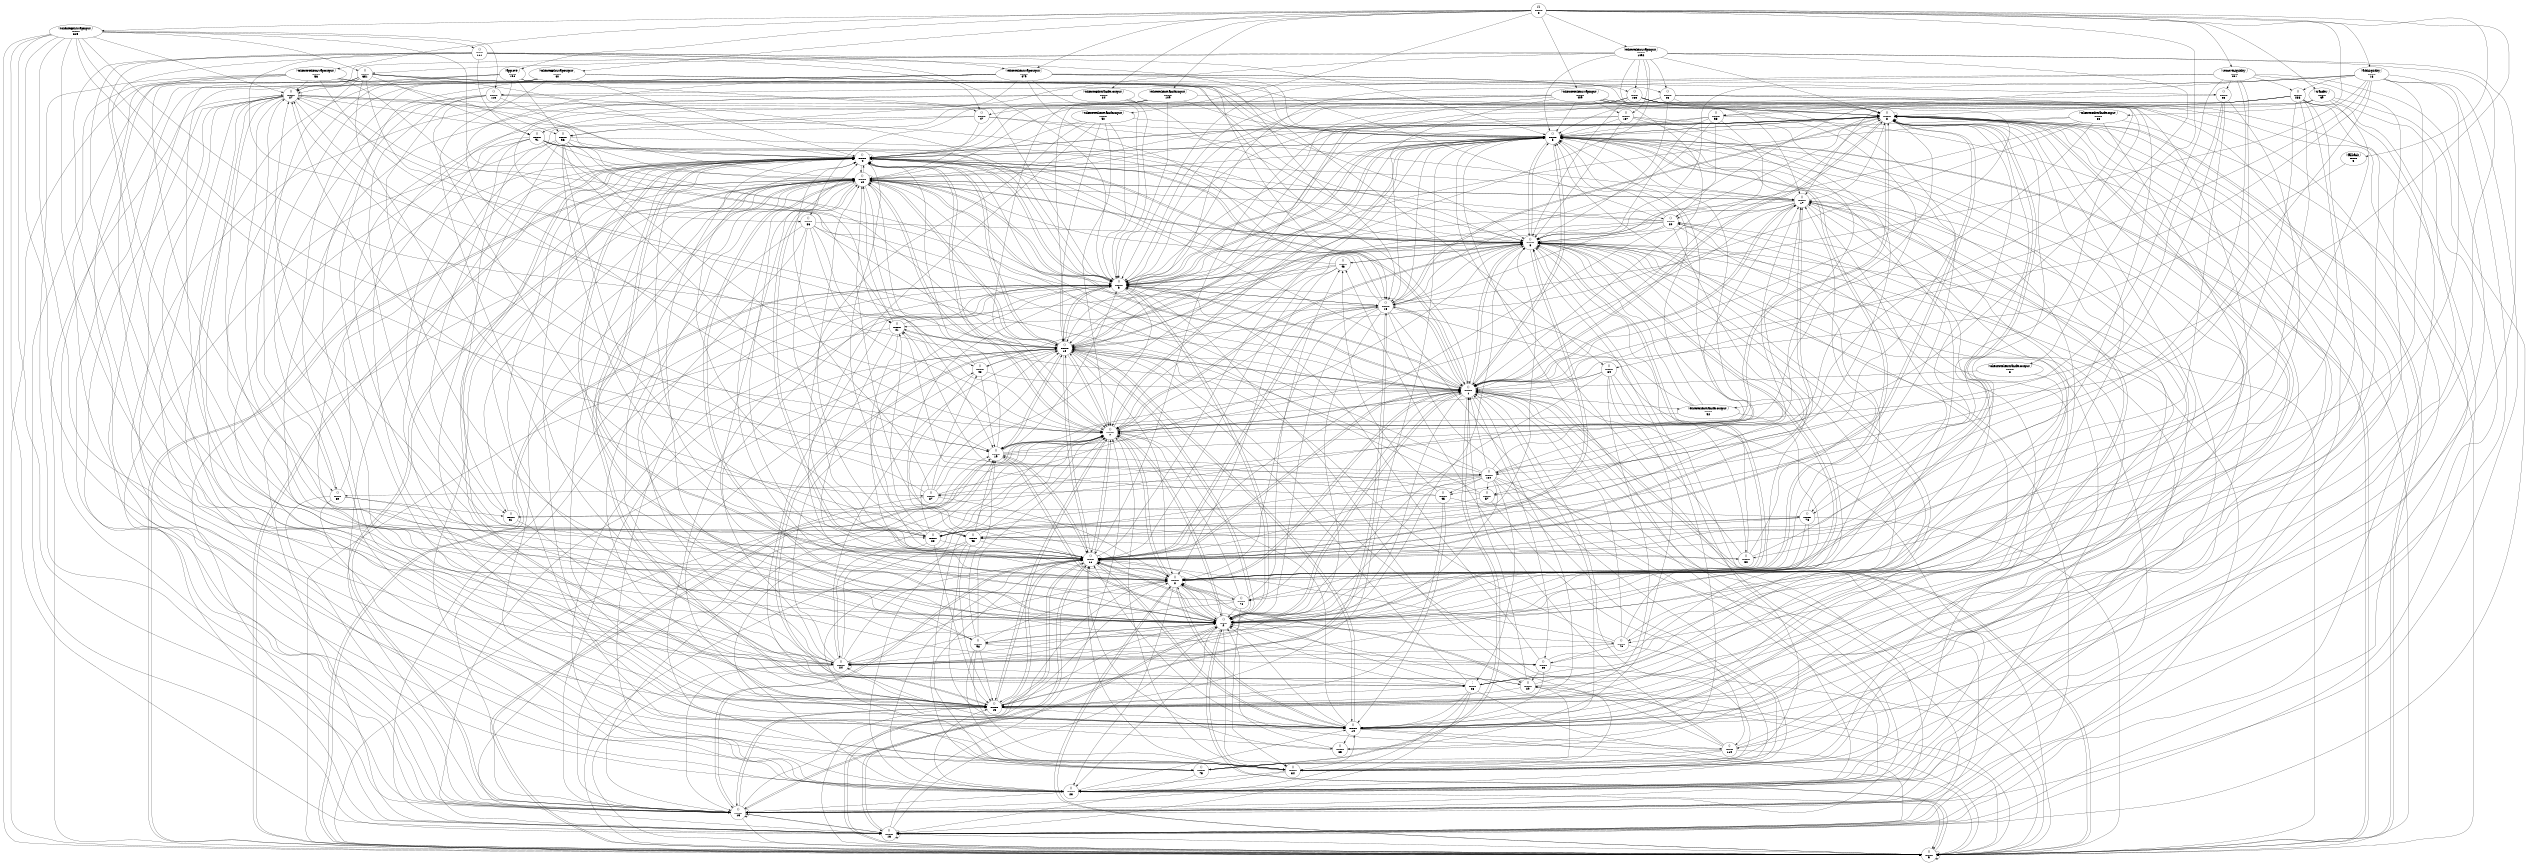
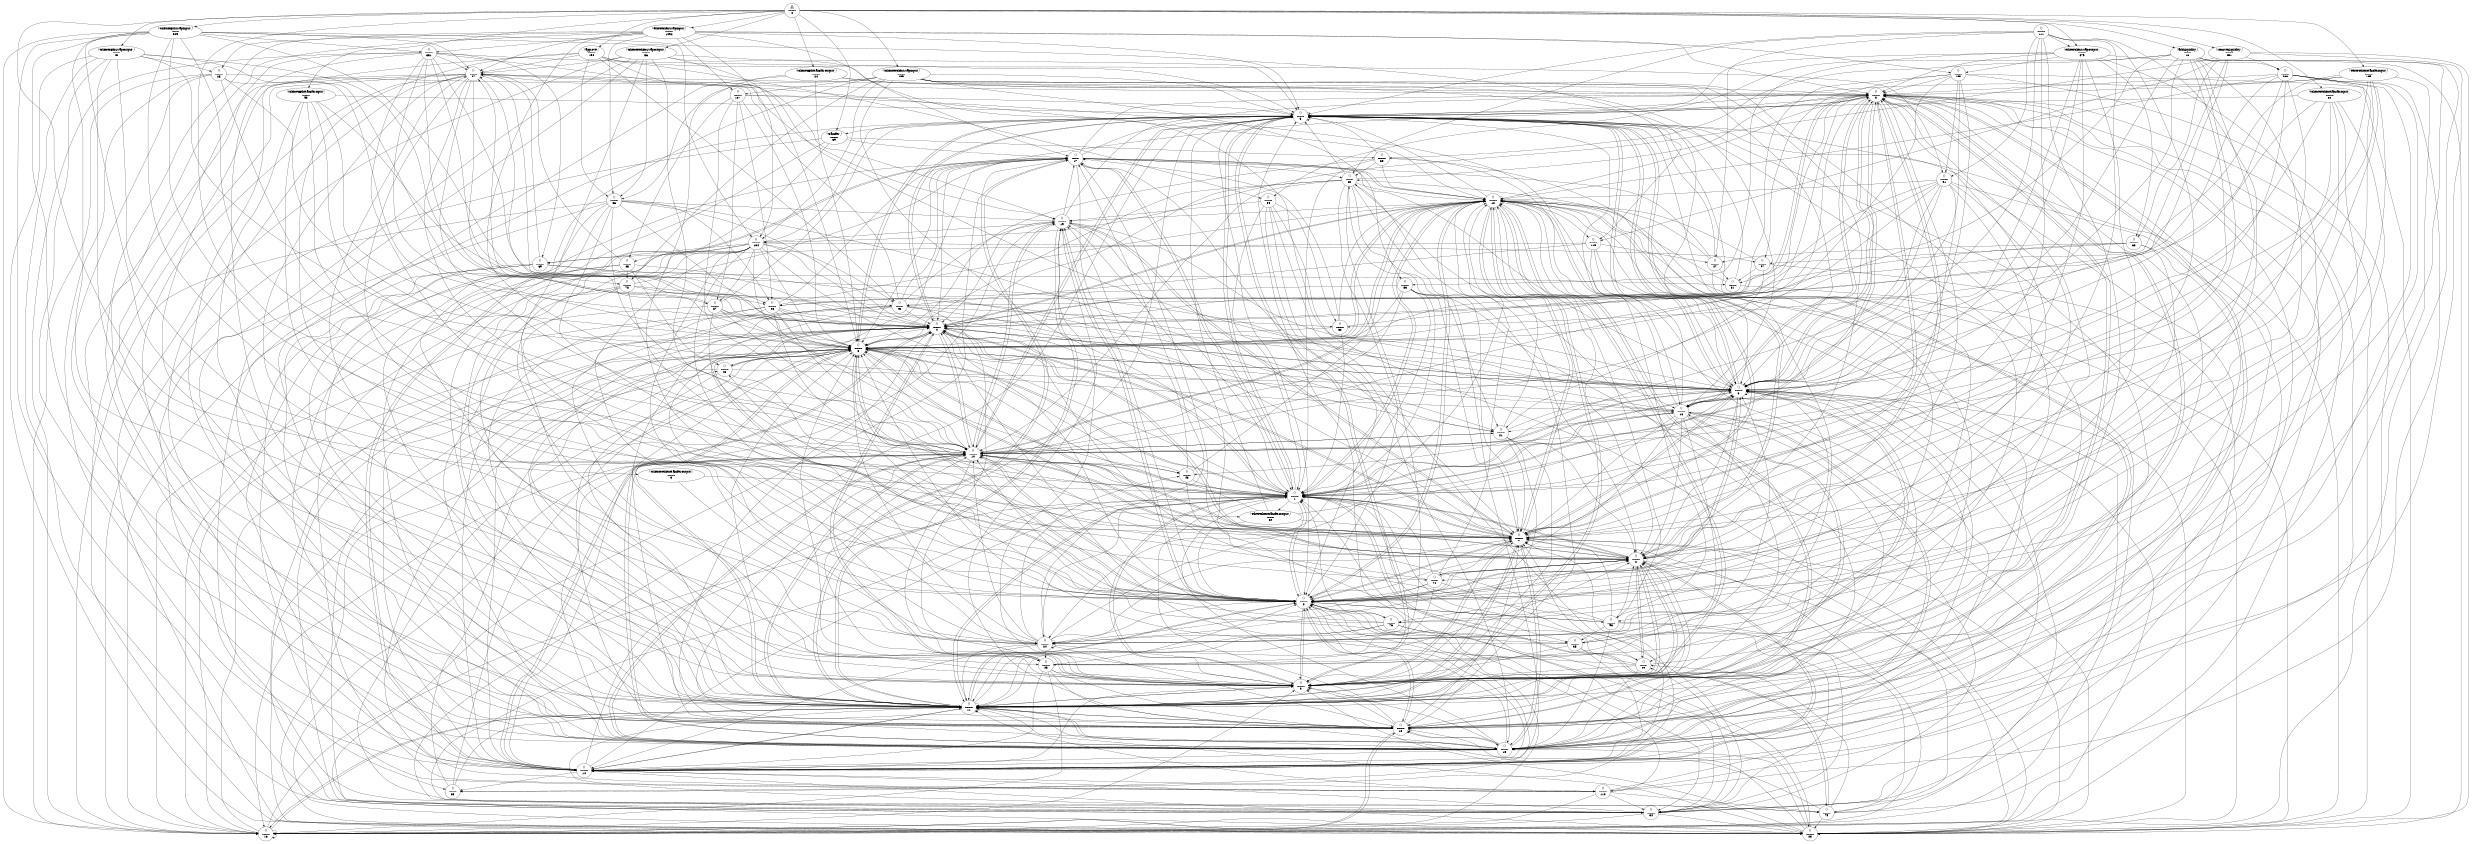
(288, 35) -> none
(1991, 106) -> (1070, 120)
(673, 156) -> (1547, 210)
(2354, 158) -> none
(2140, 367) -> (415, 152)
none -> (1639, 471)
(1250, 721) -> (1241, 781)
